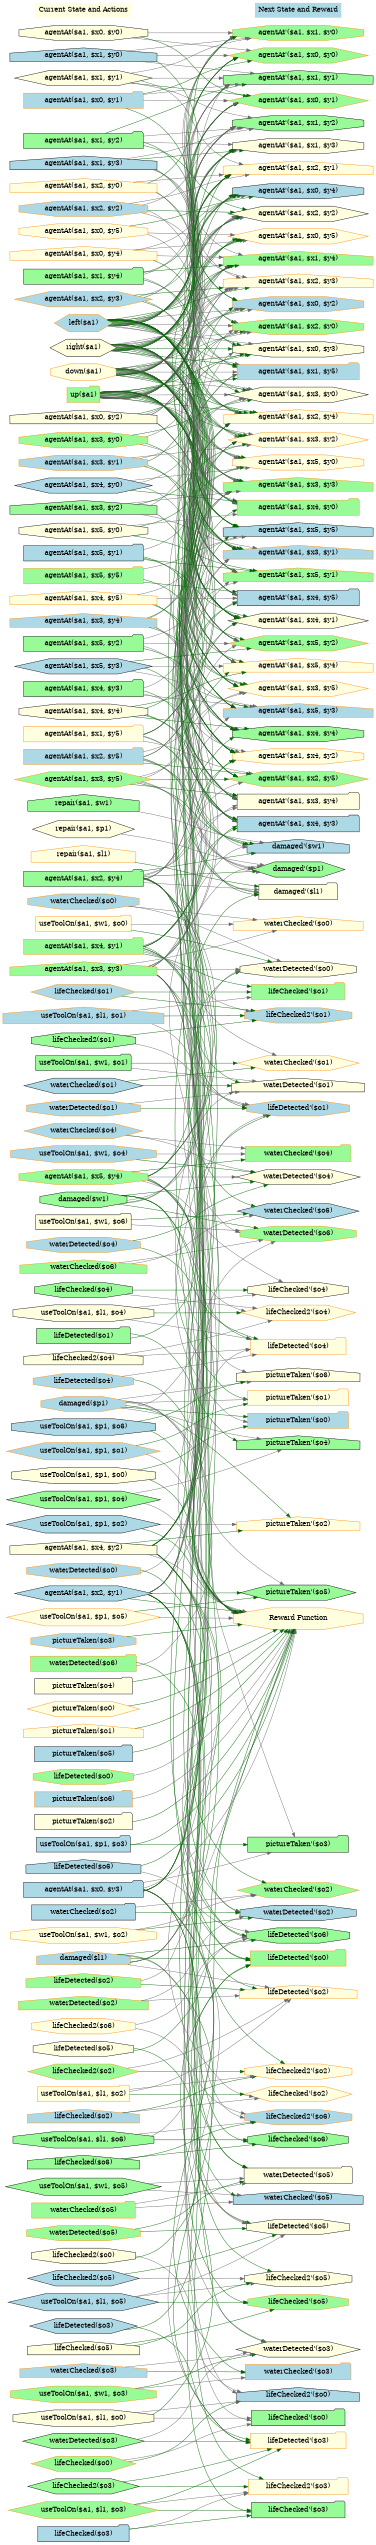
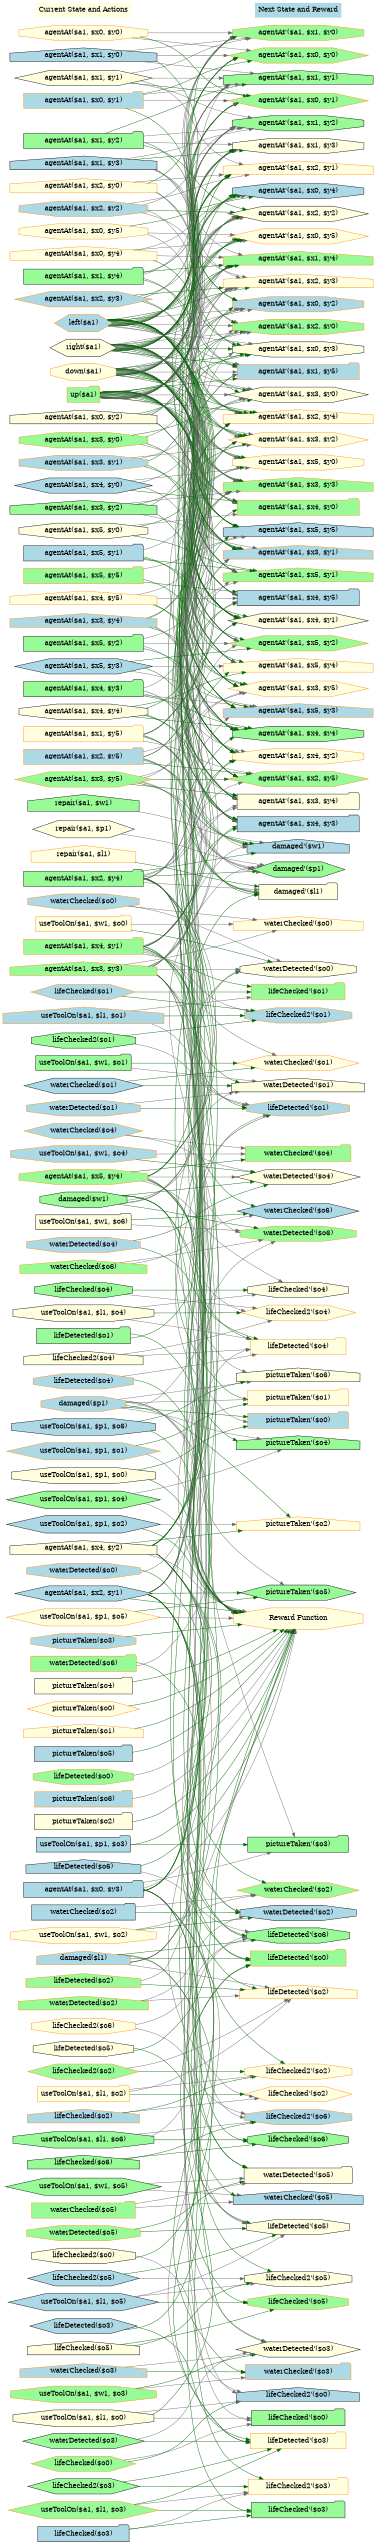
(83, 33) -> (83, 33)
(193, 393) -> none
none -> (213, 719)
none -> (194, 819)
none -> (195, 1275)
